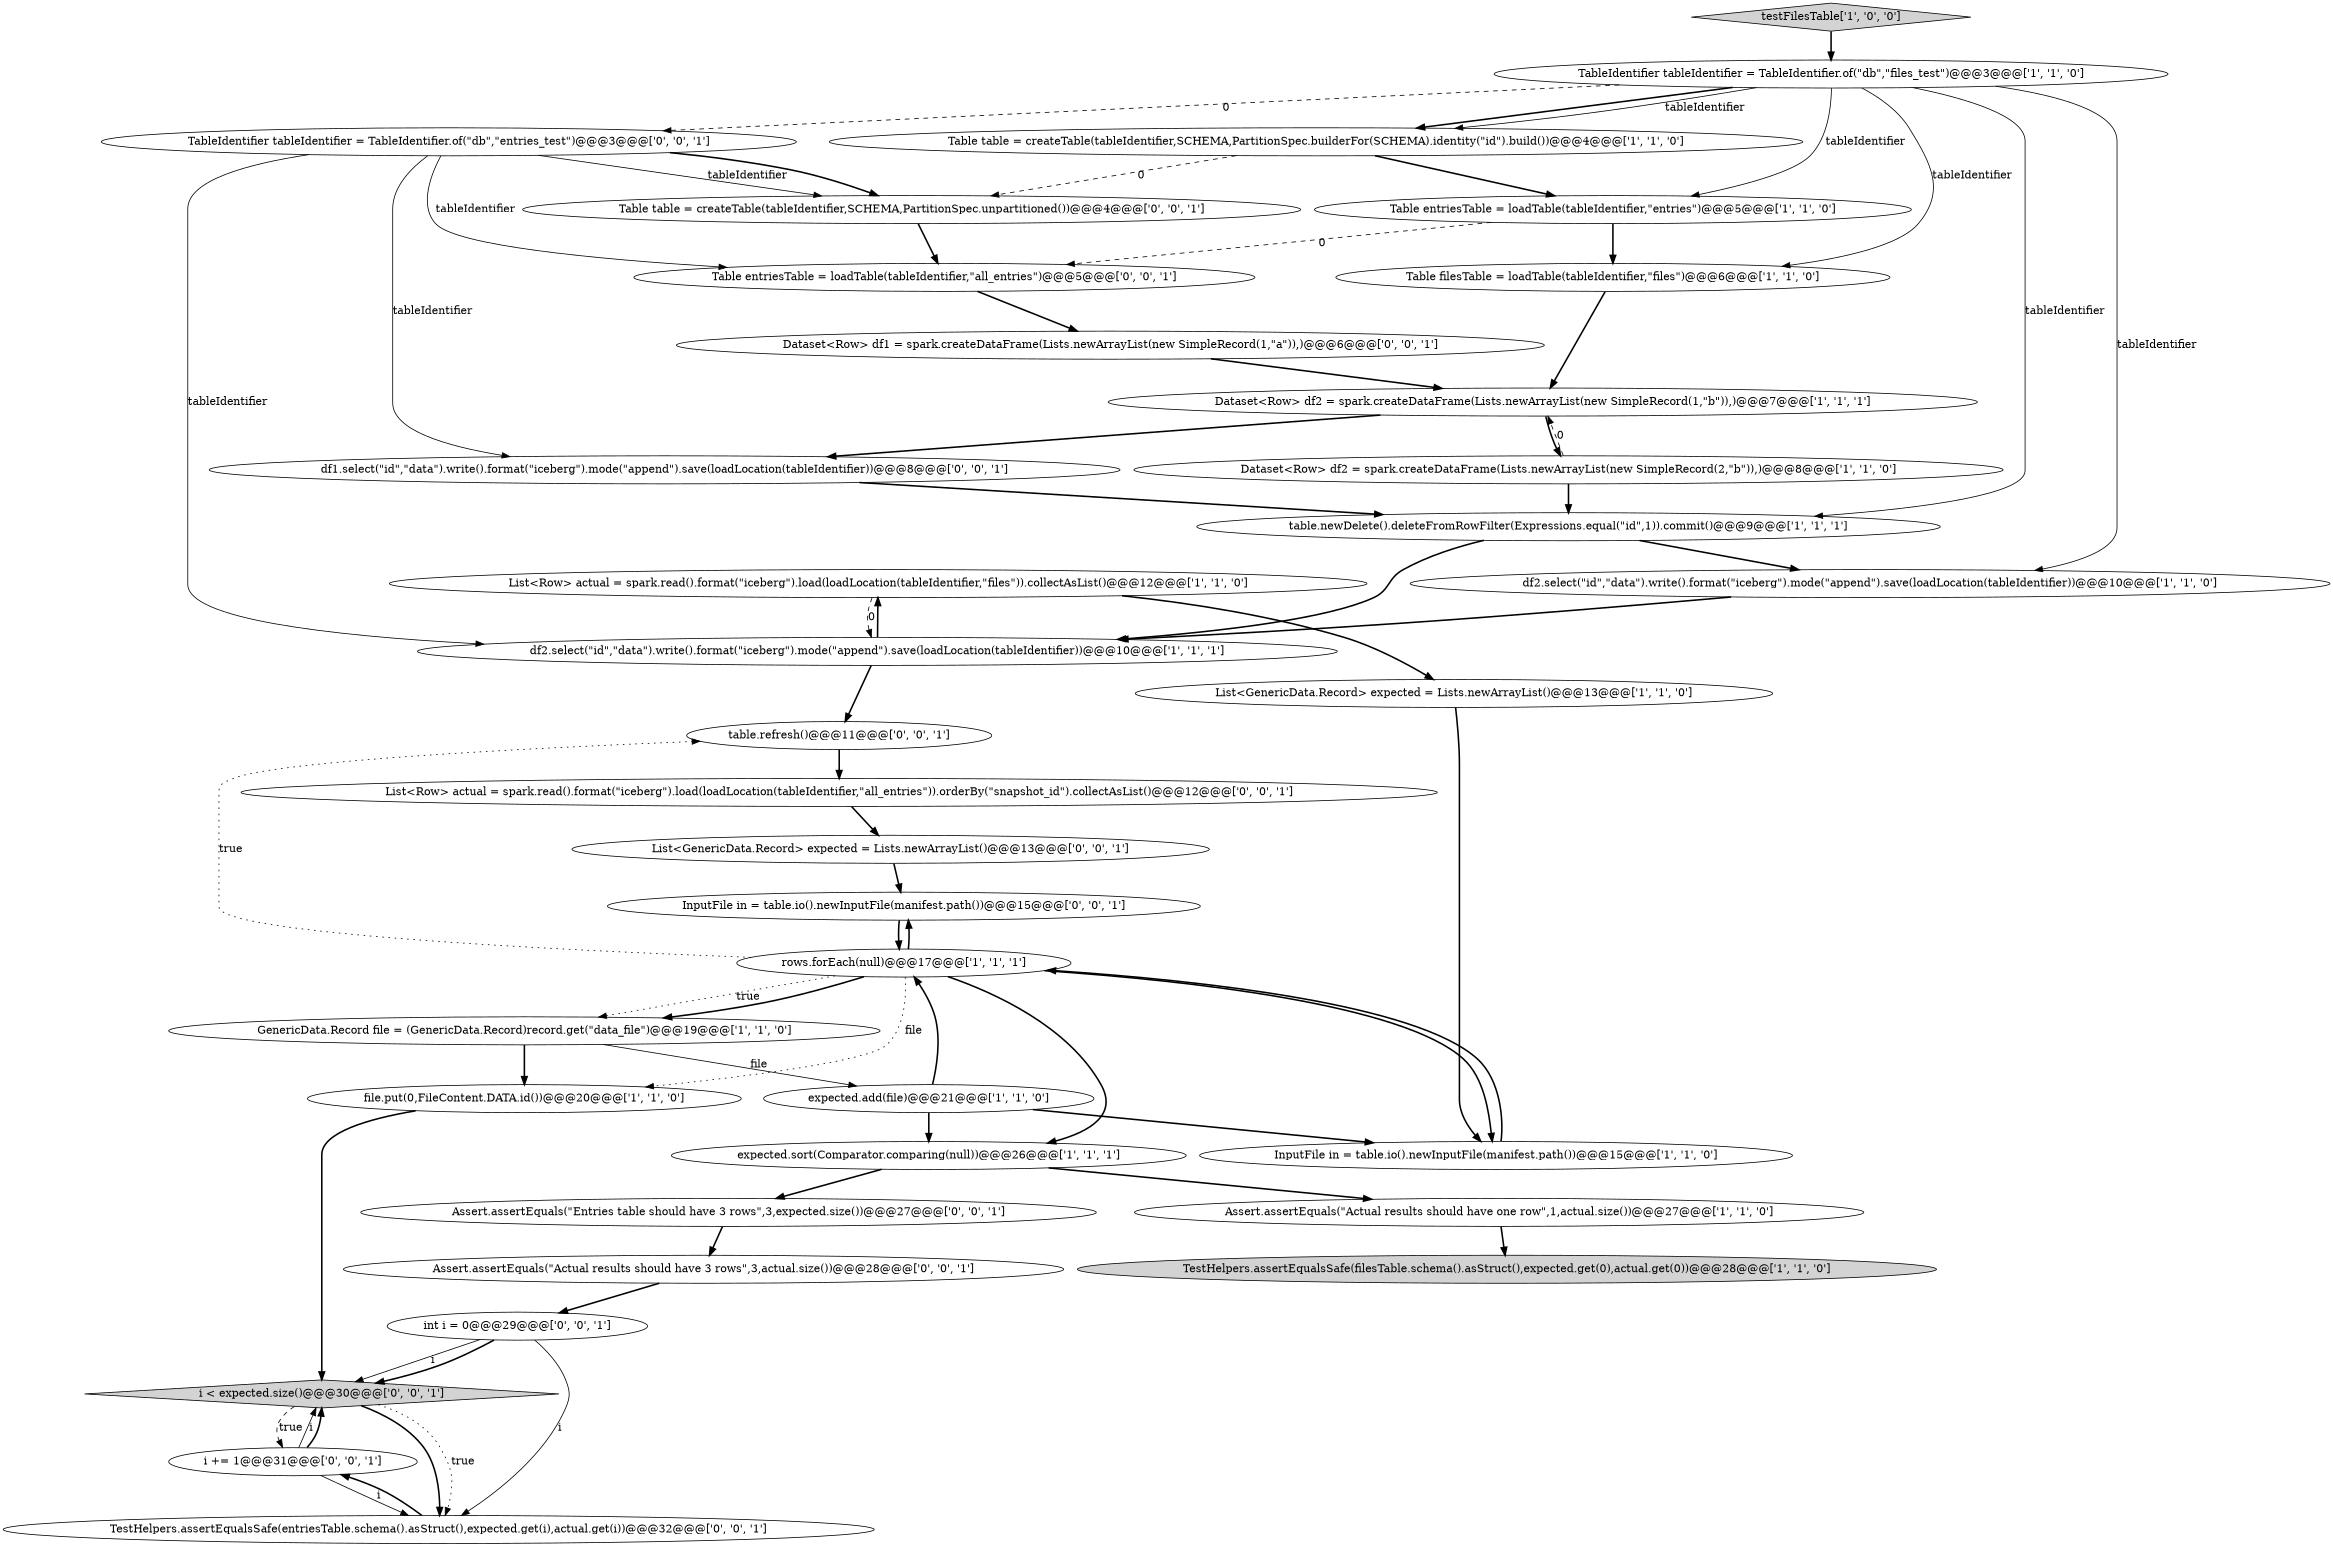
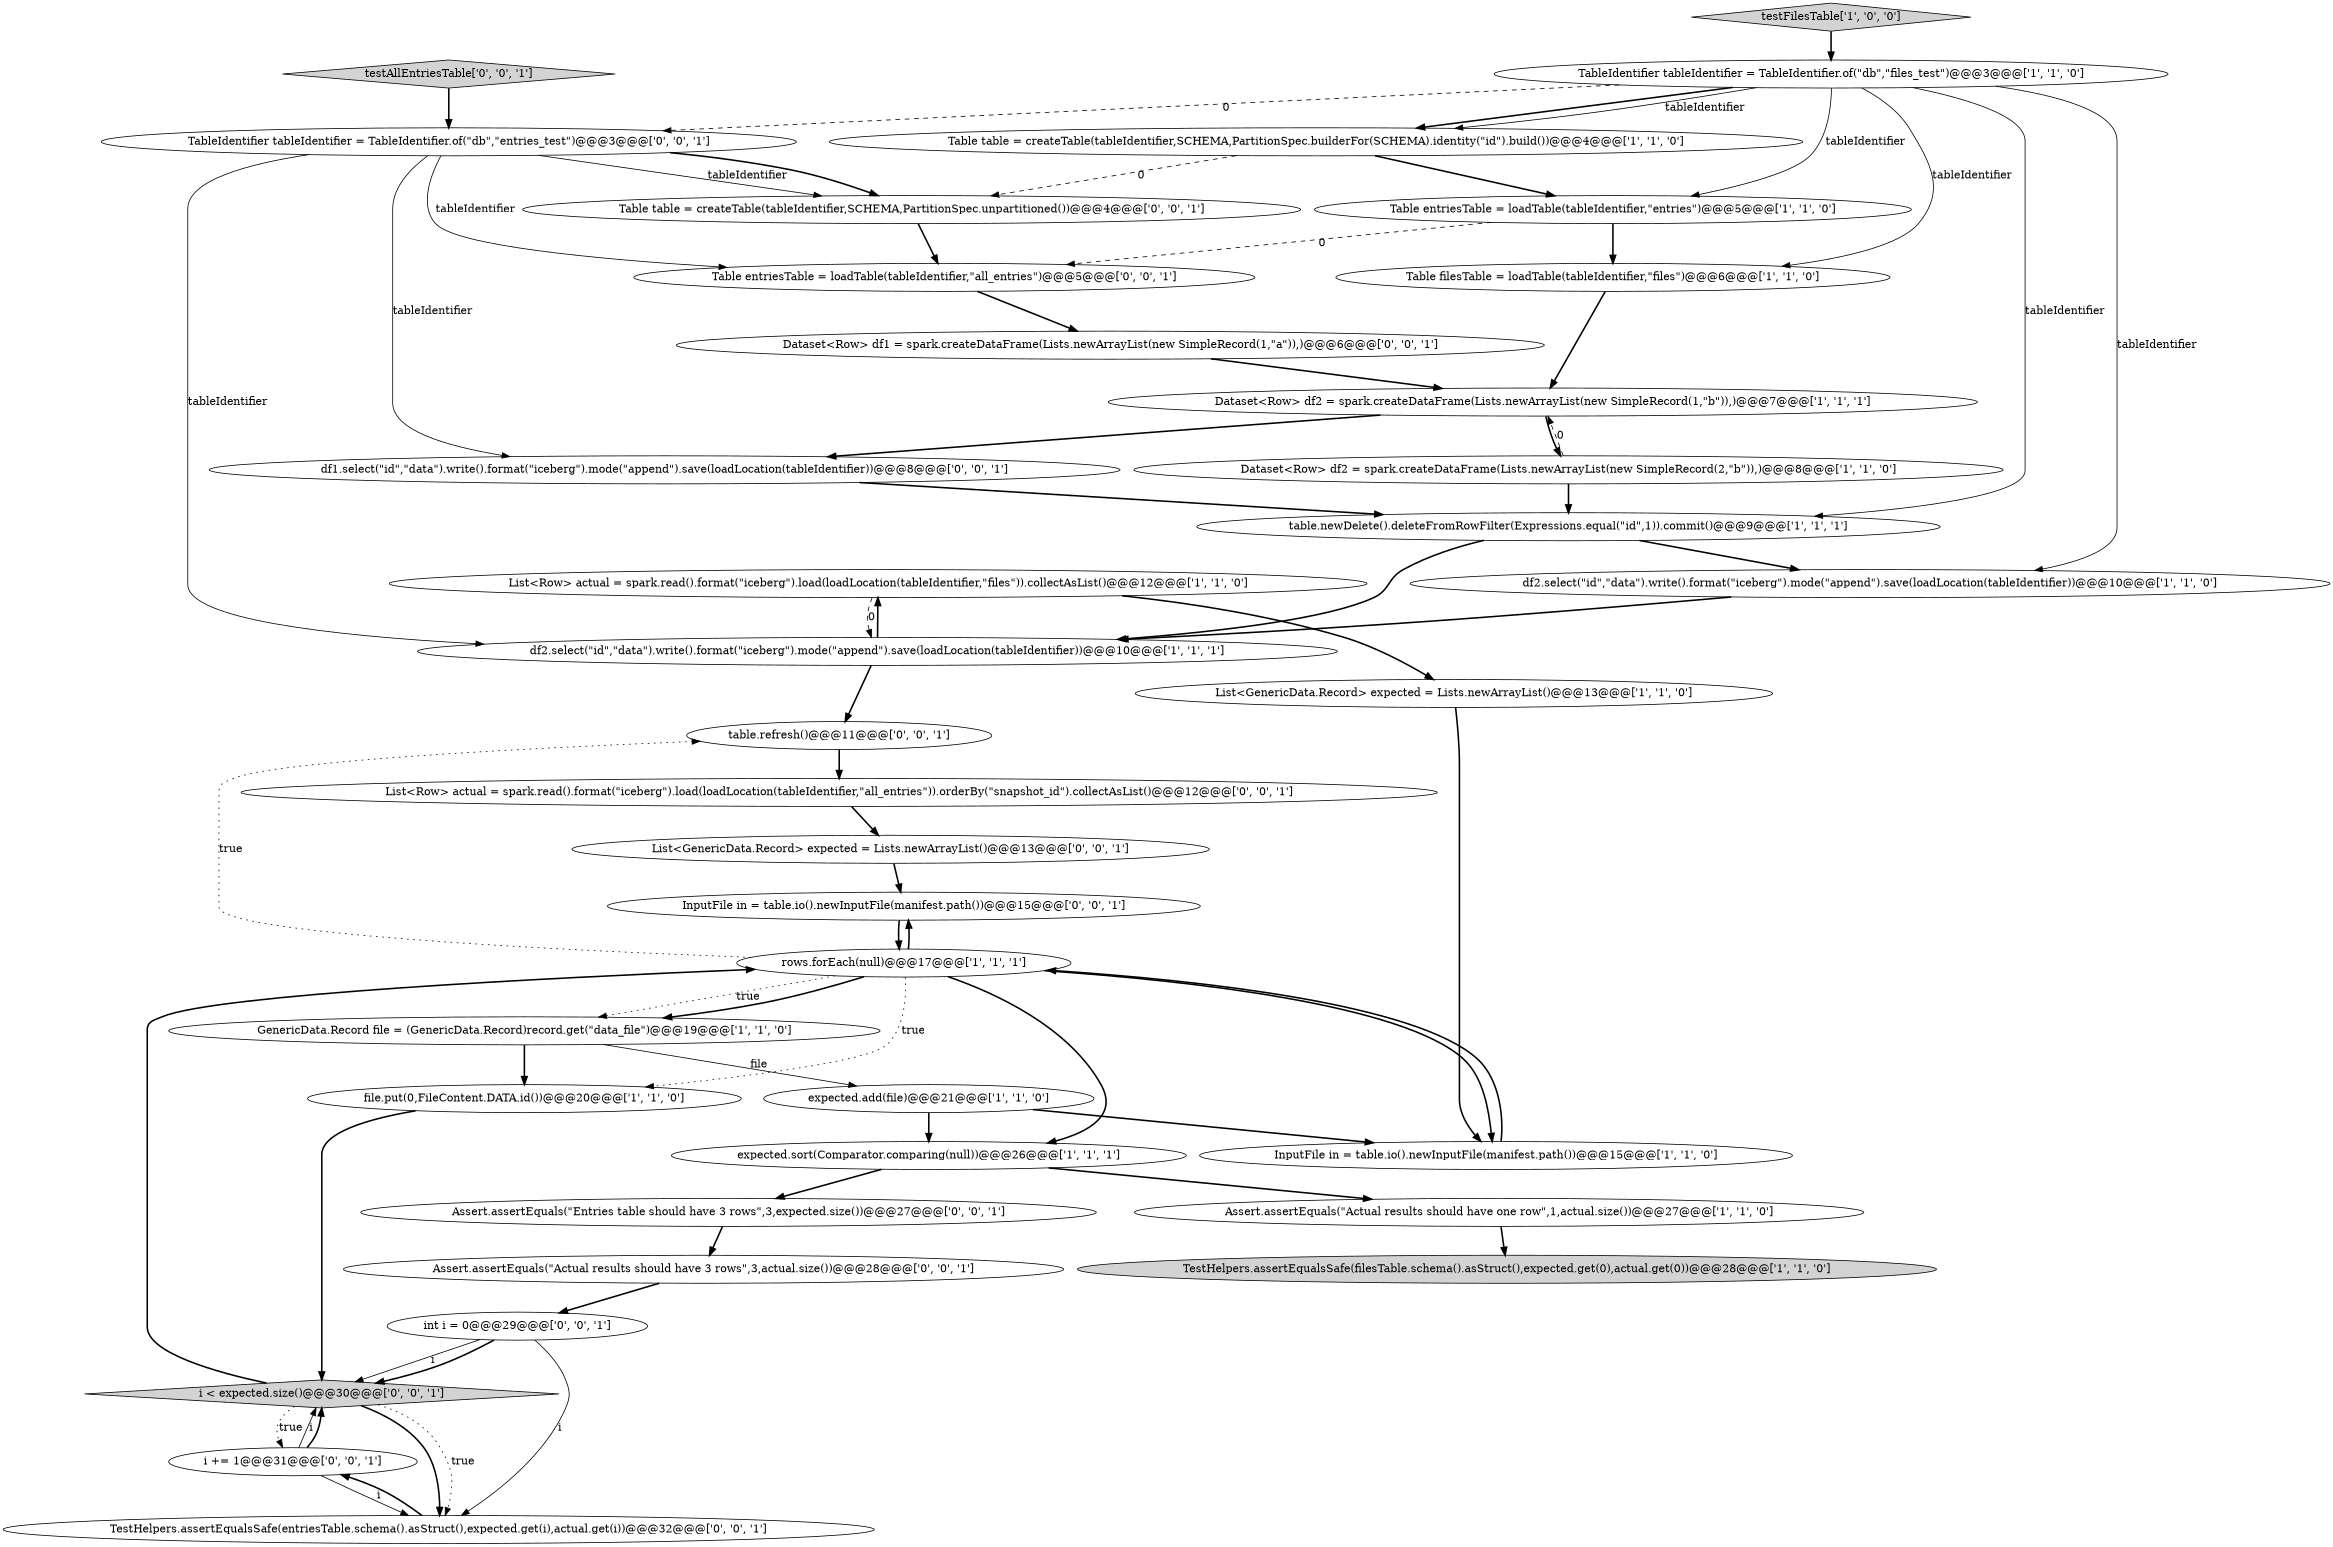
none -> (449, 74)
(914, 1031) -> (914, 1031)
(938, 1032) -> (226, 1004)
(280, 1421) -> (280, 1421)
